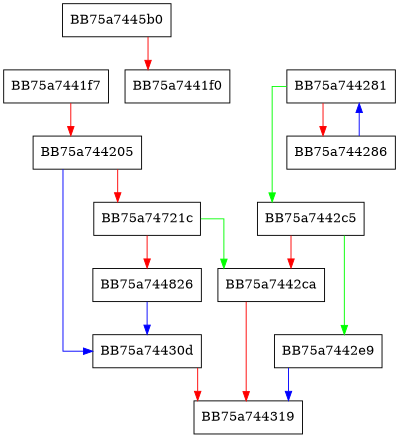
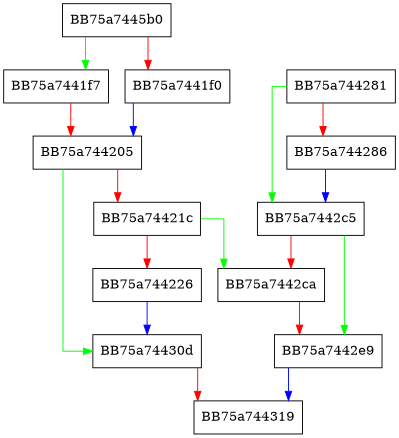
none -> (86, 49)
none -> (133, 115)
(359, 124) -> (325, 181)
(147, 219) -> (147, 219)
(63, 270) -> (63, 270)
(147, 285) -> (147, 285)
(246, 347) -> (300, 313)
